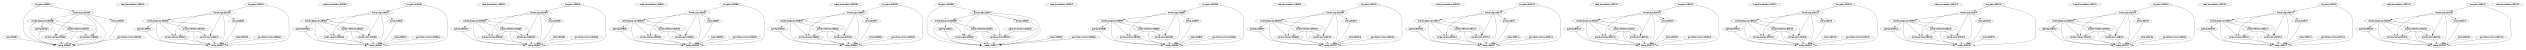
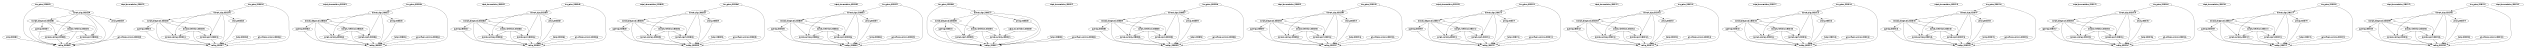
none -> (2016, 37)
